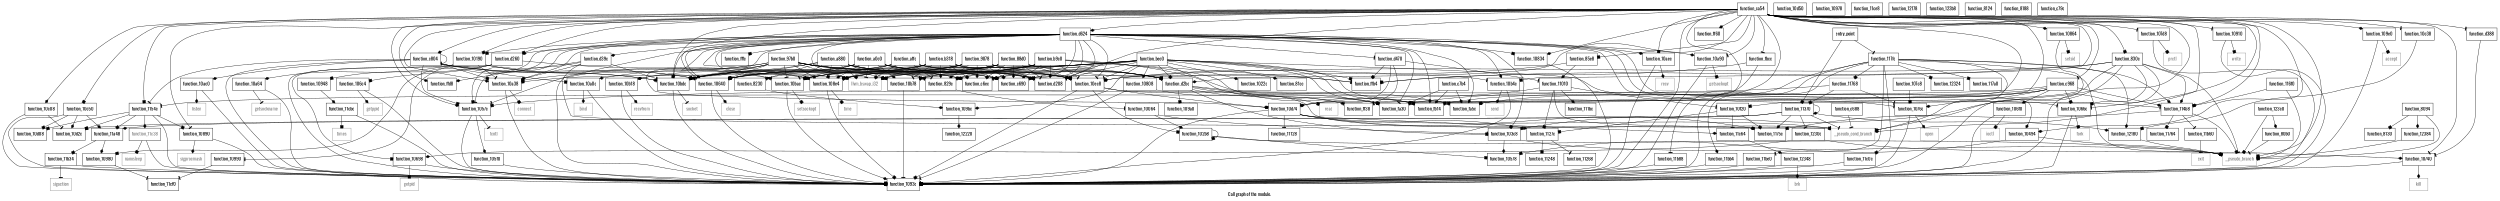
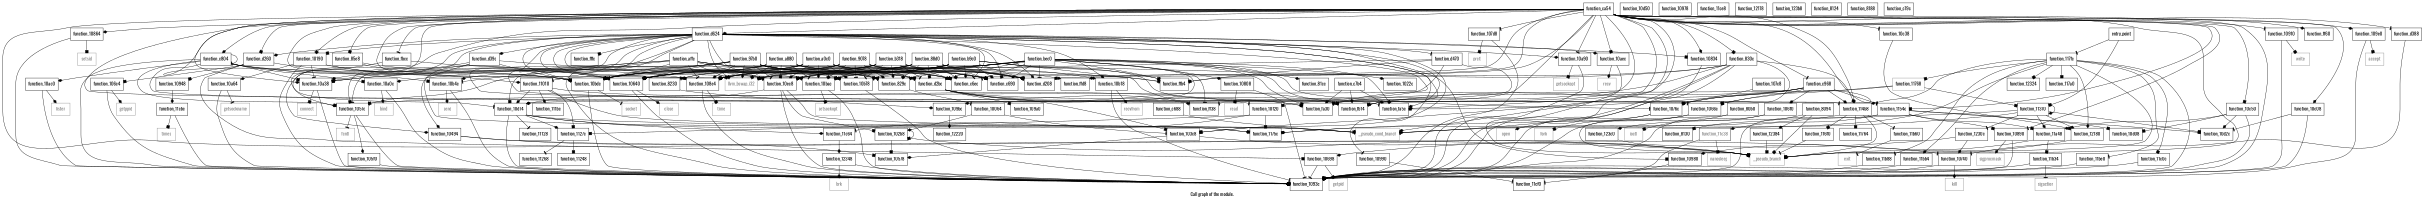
(2231, 98) -> (1838, 121)
(2274, 120) -> (1659, 123)
